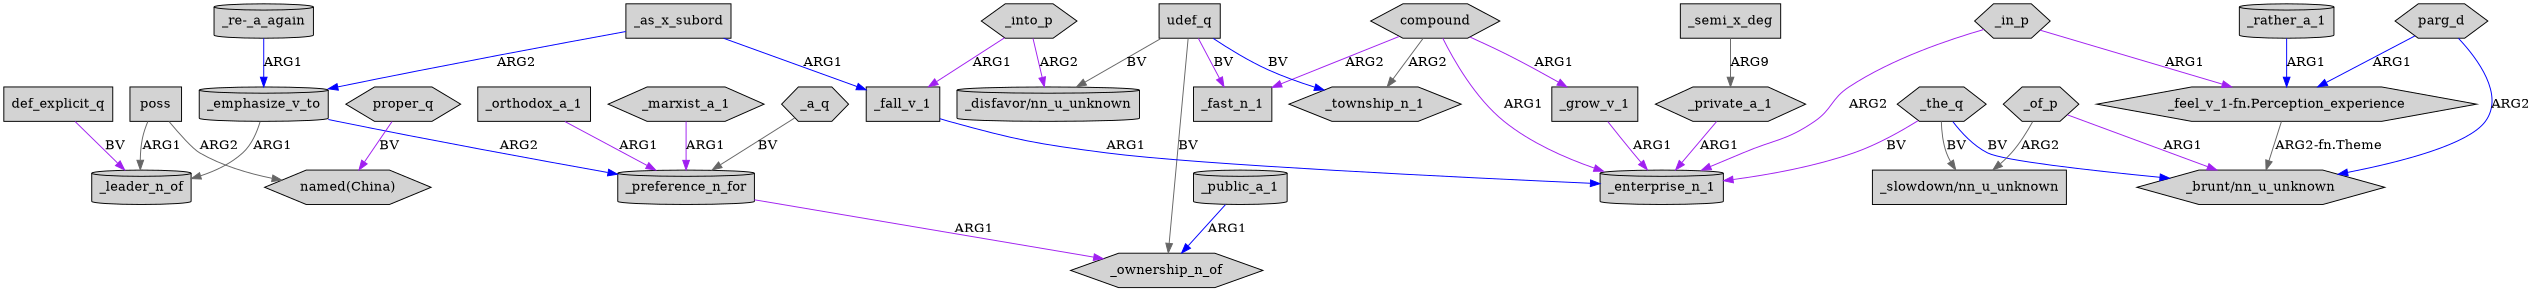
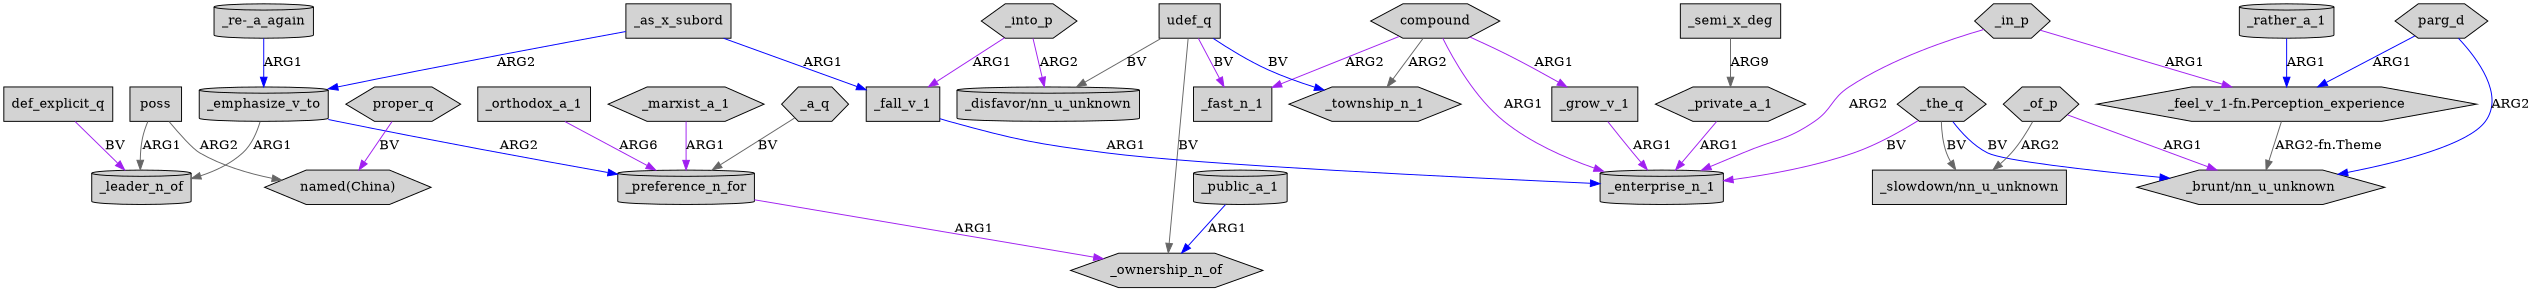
(639, 146) -> (639, 146)
